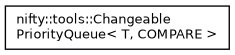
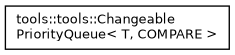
(117, 28) -> (117, 28)
